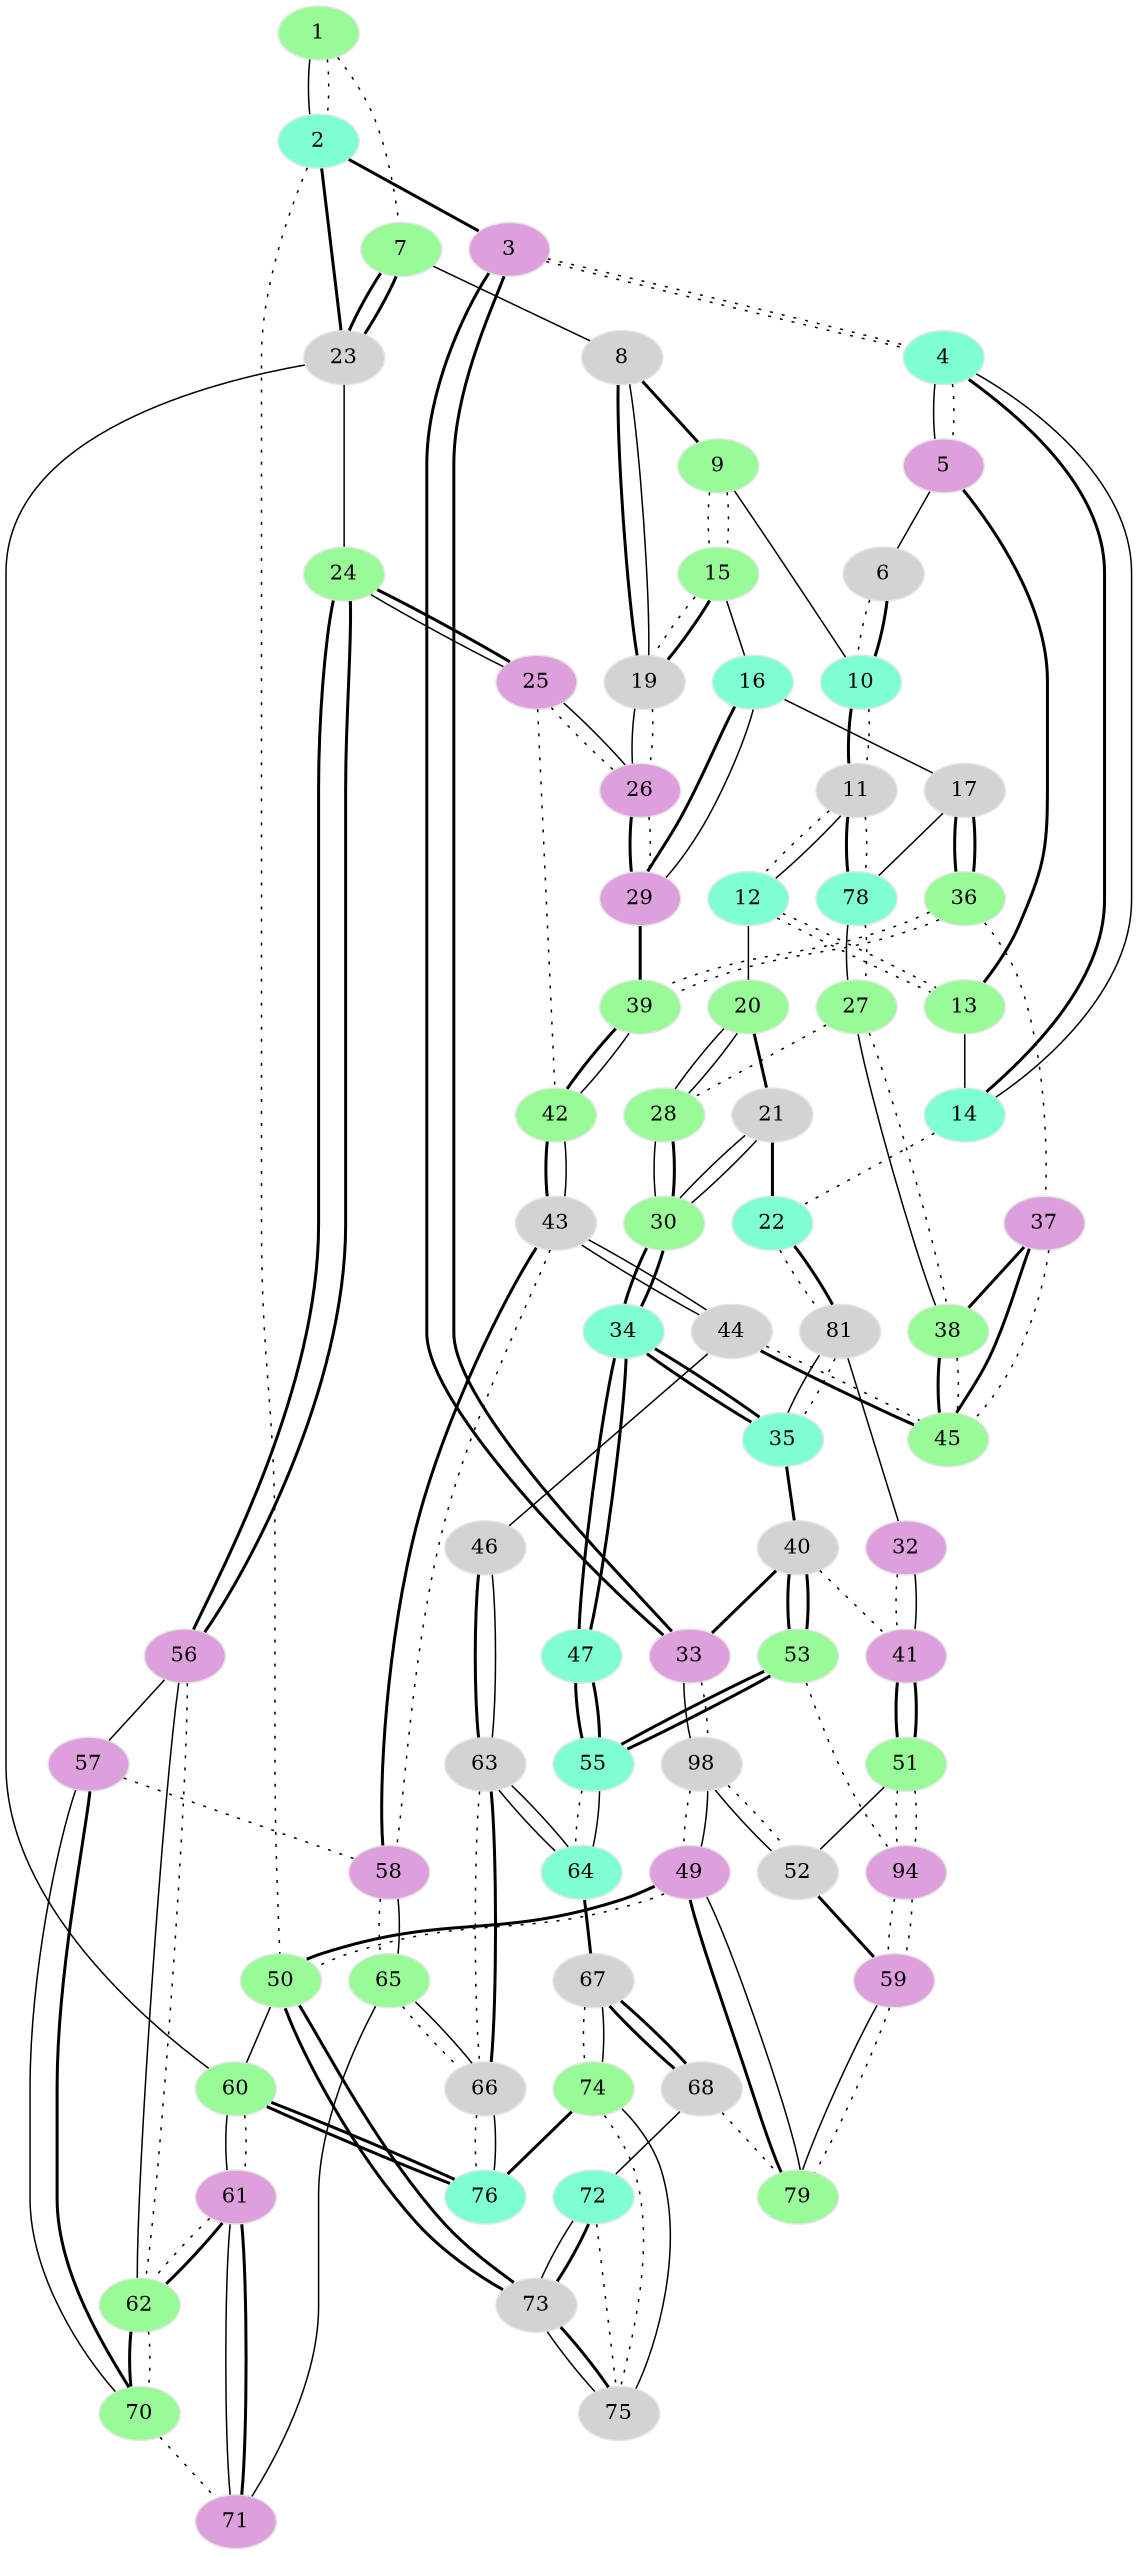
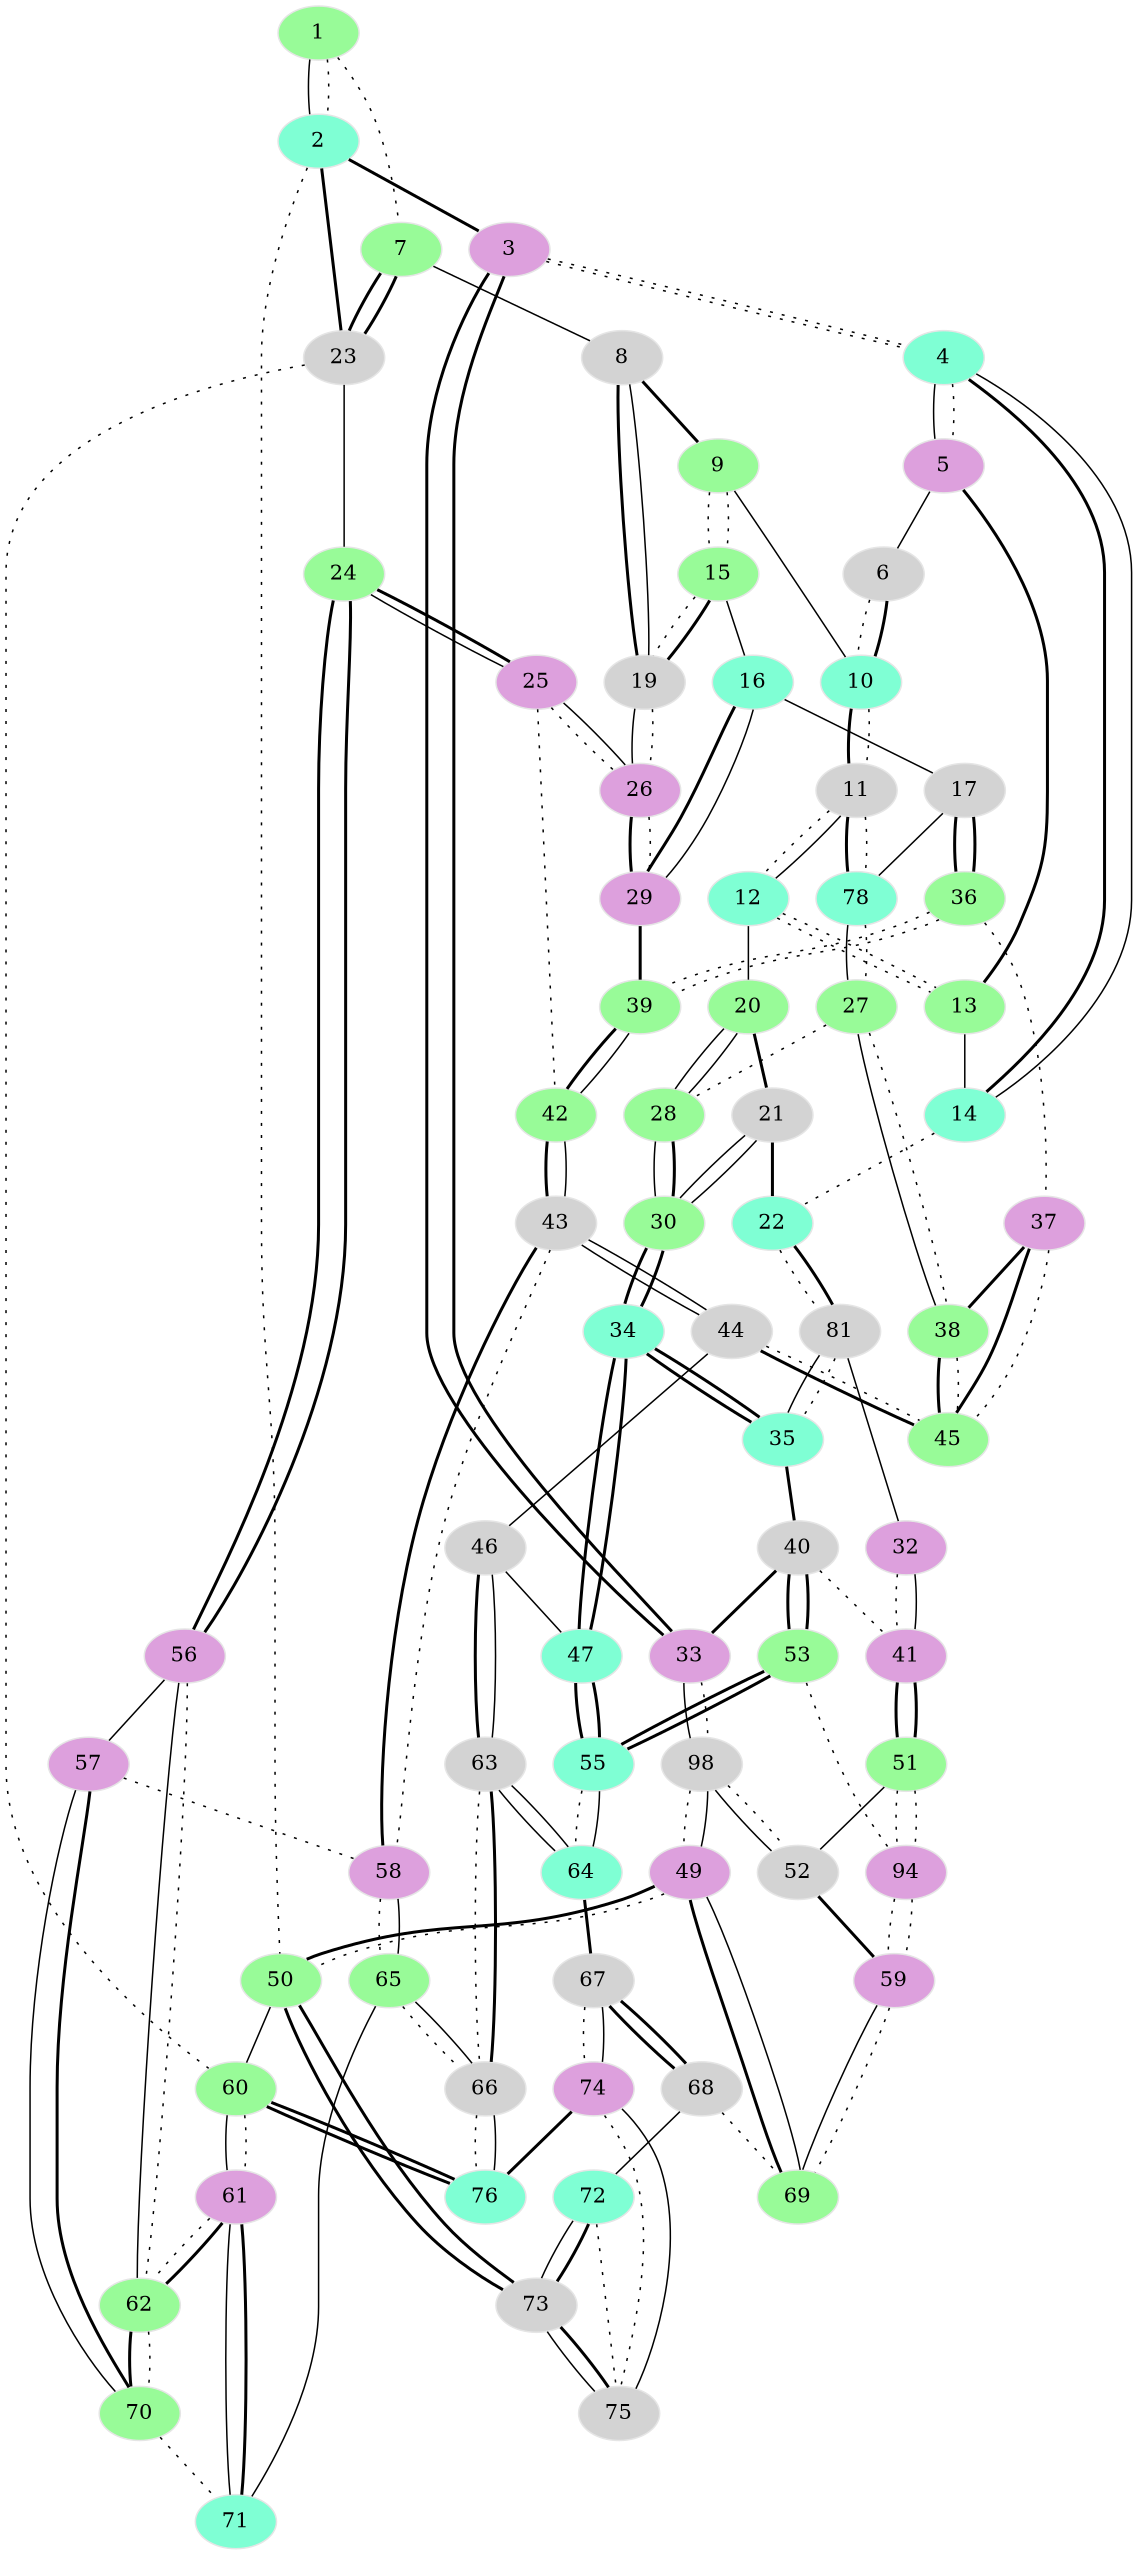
(6, 1161) -> (6, 1161)
none -> (534, 1602)
(594, 2089) -> (594, 2089)
(798, 2197) -> (798, 2197)
(236, 2522) -> (236, 2522)
